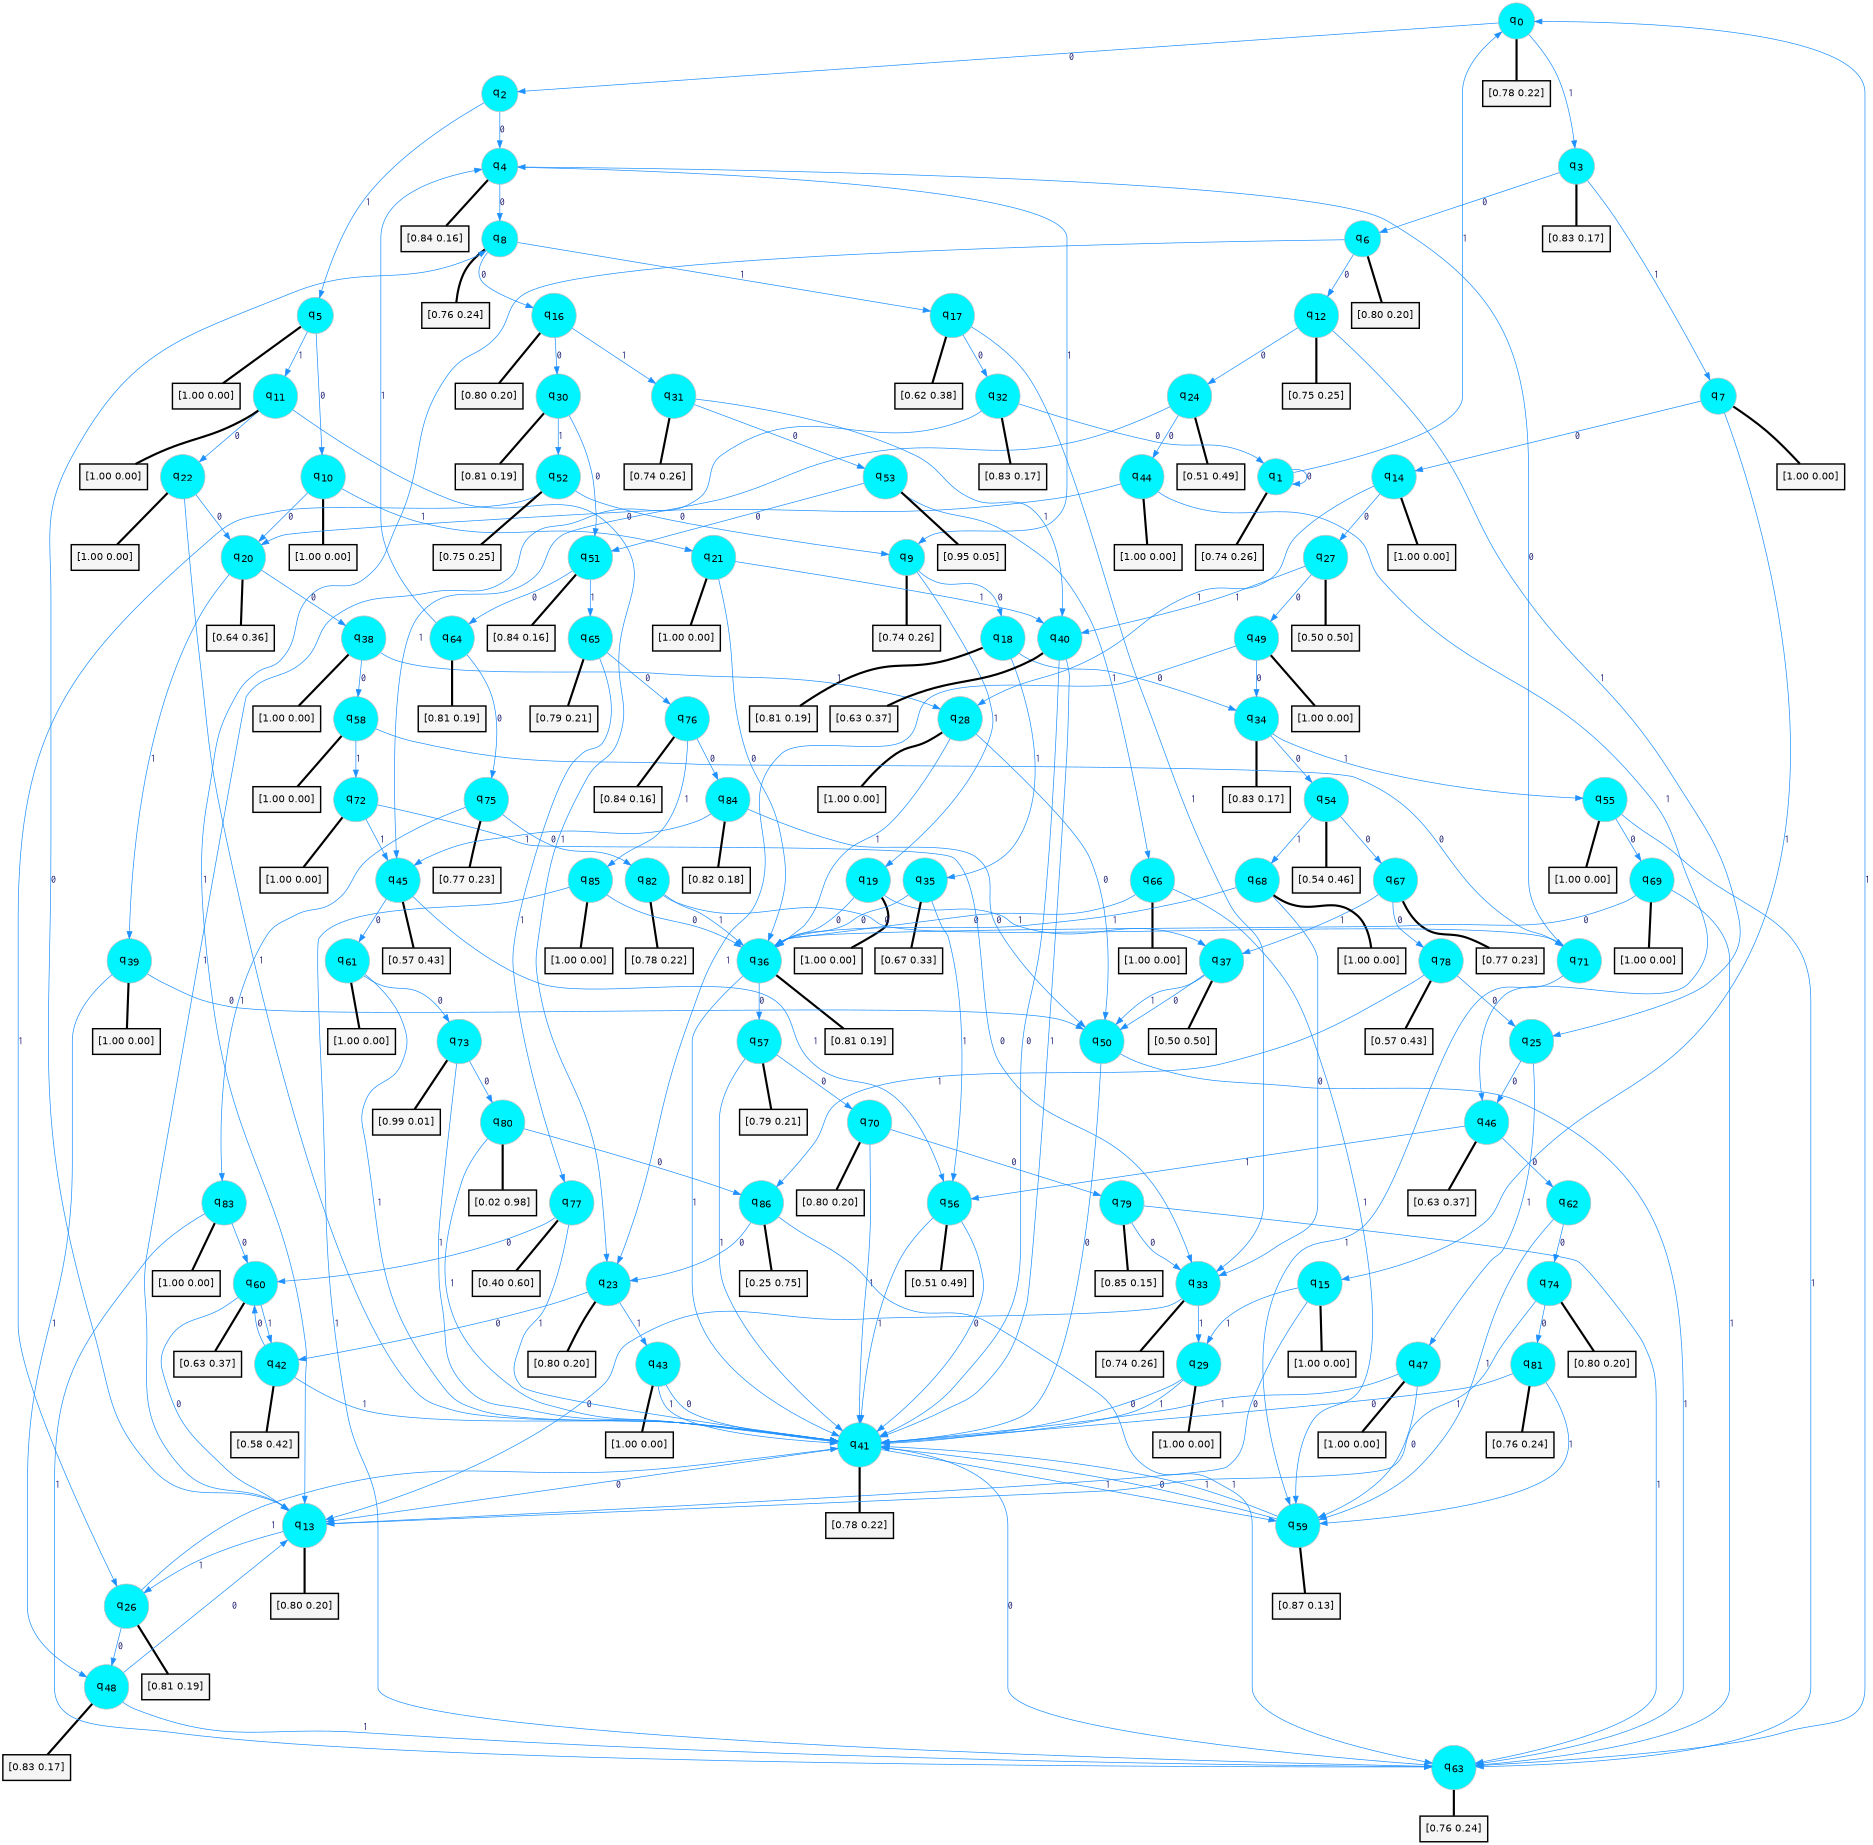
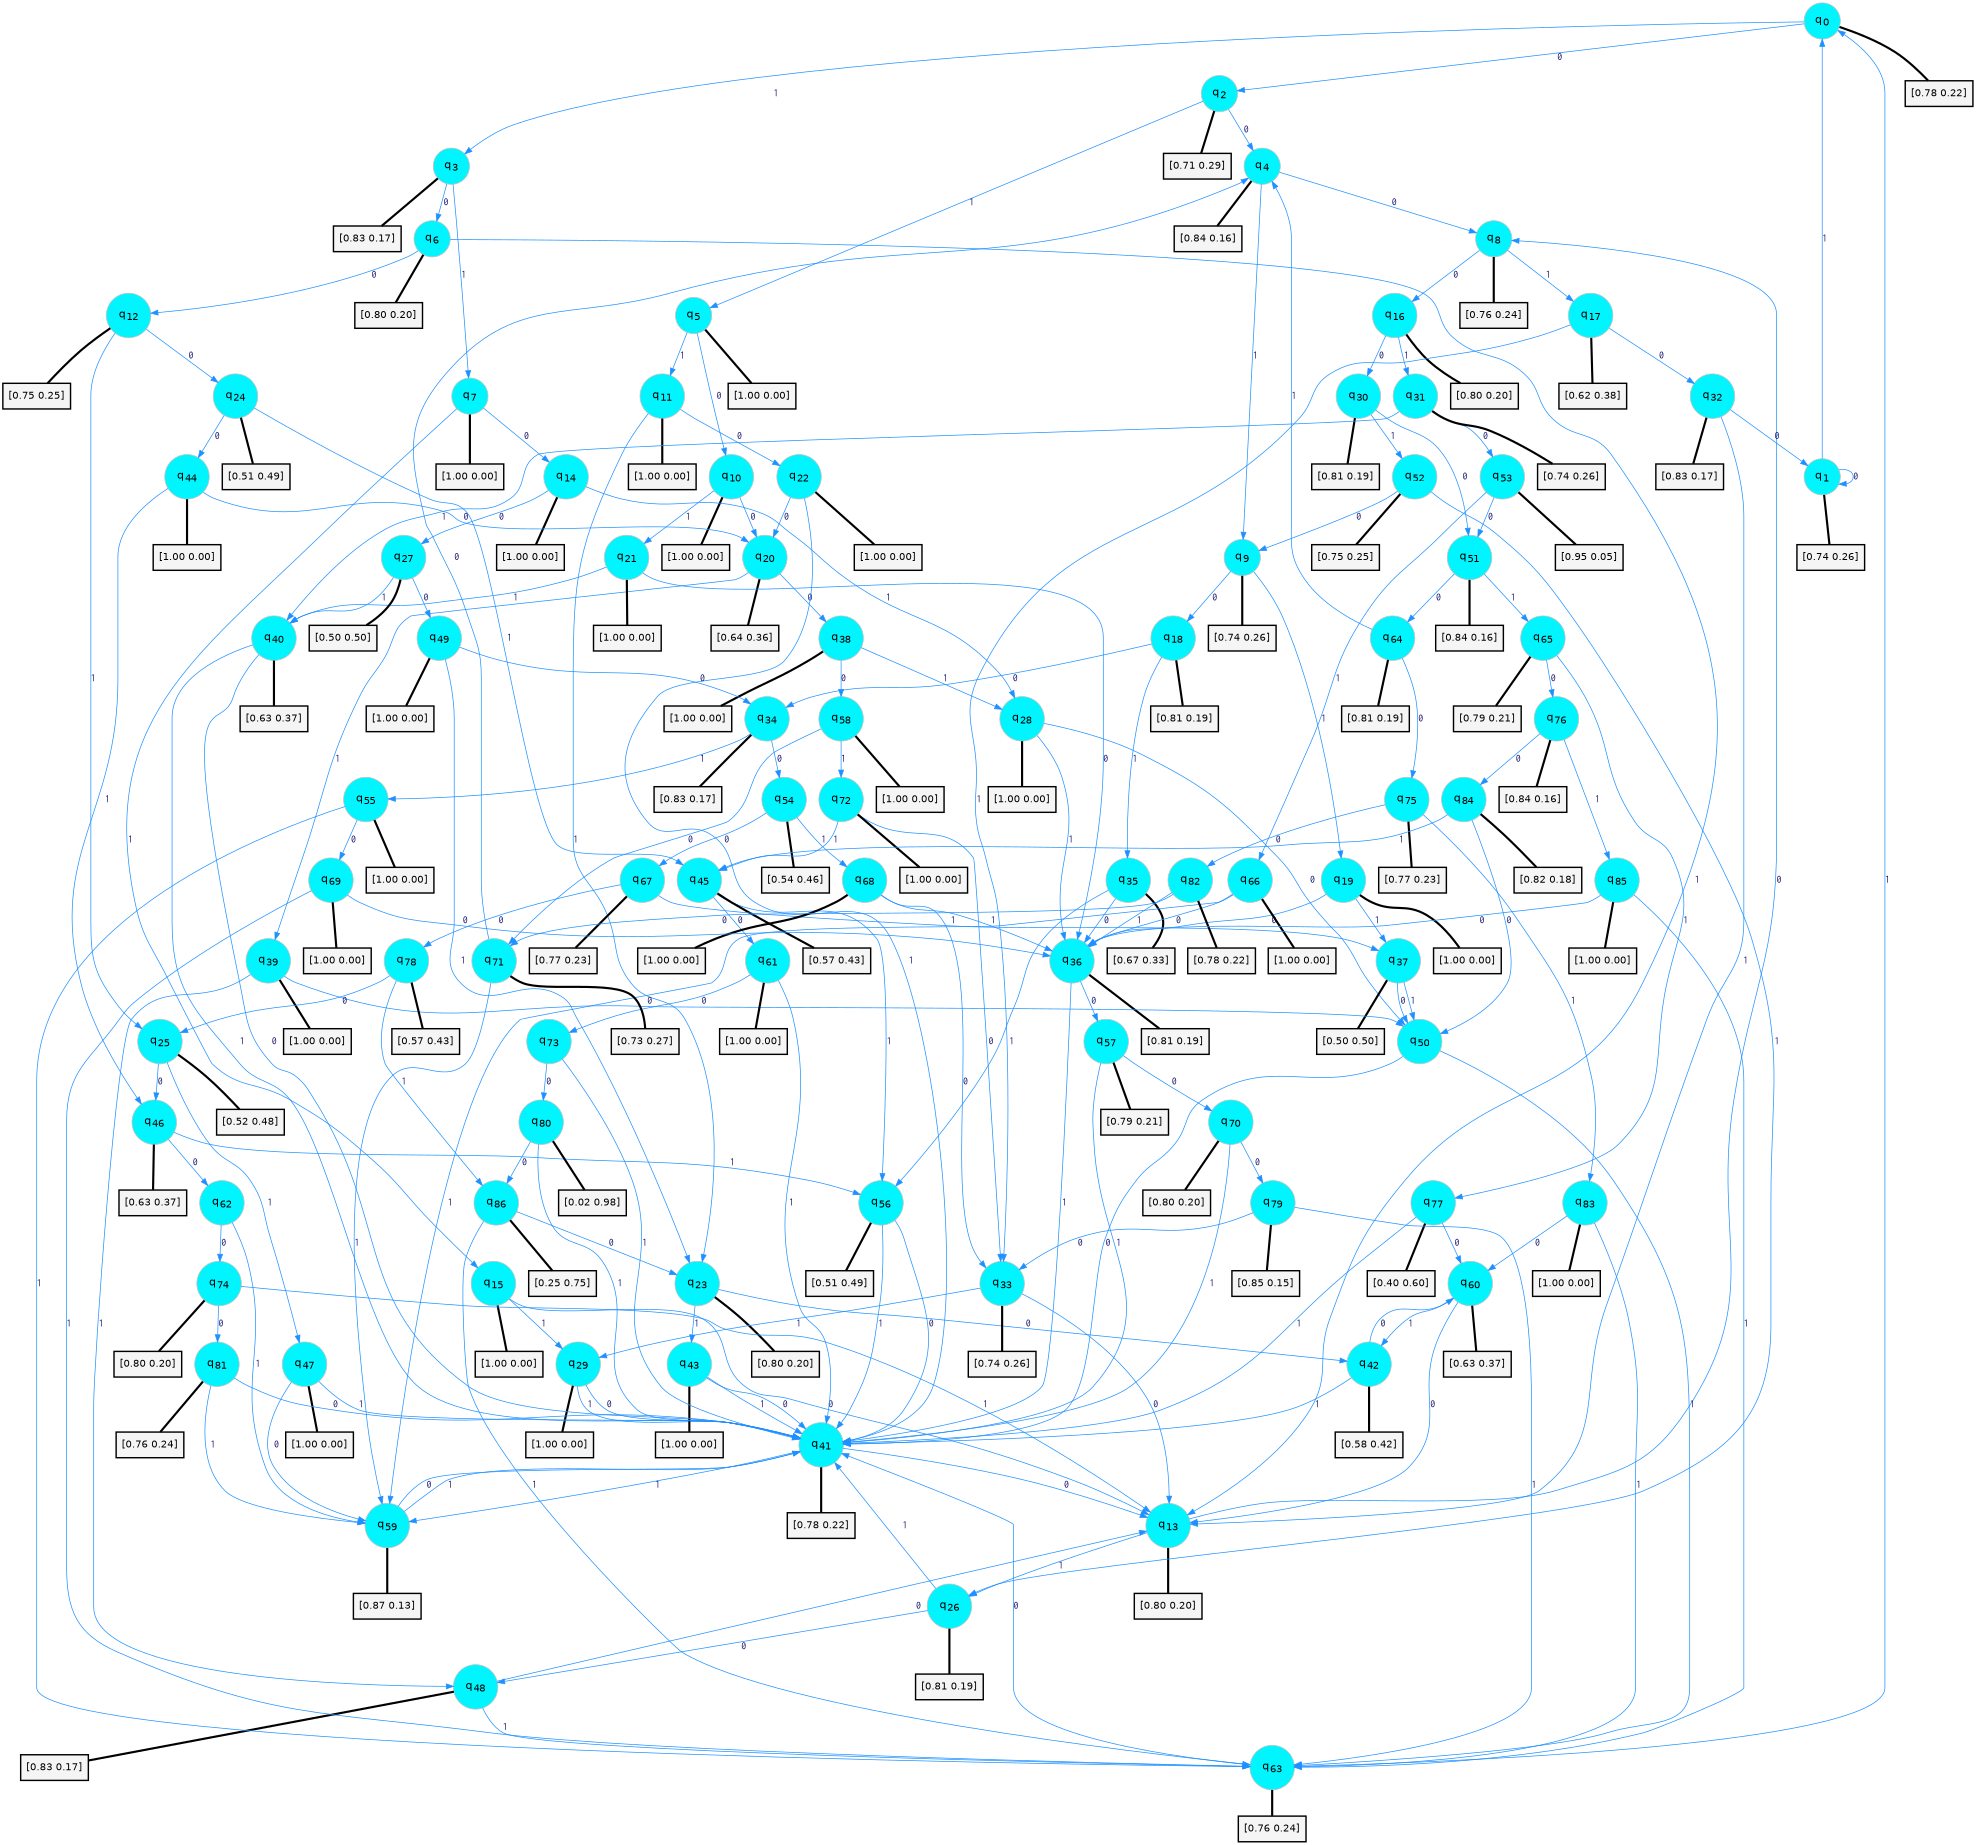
none -> (1197, 166)
none -> (645, 1042)
none -> (250, 1122)
(406, 1122) -> none
